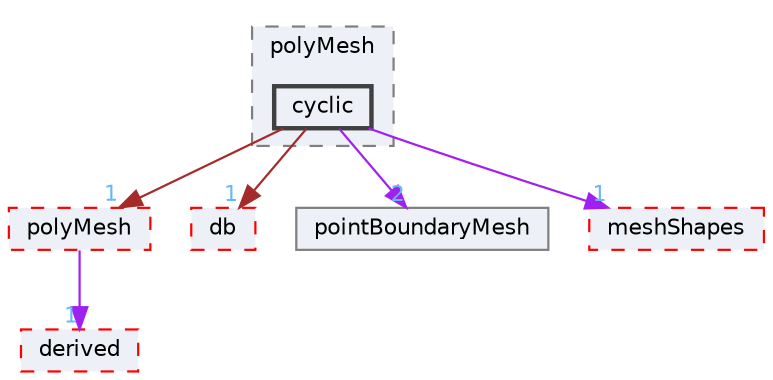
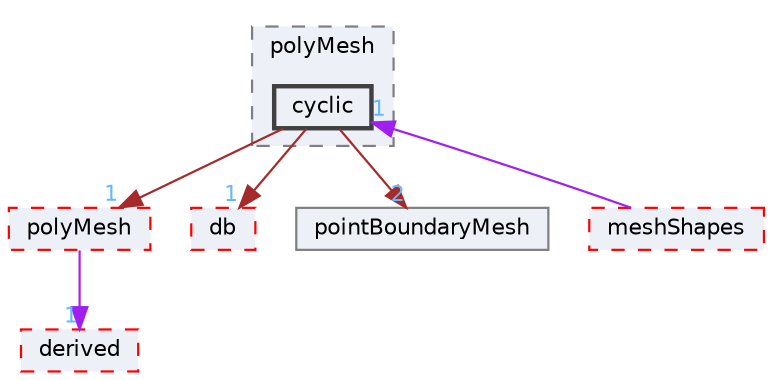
(365, 160) -> (365, 160)
(477, 165) -> (513, 167)
